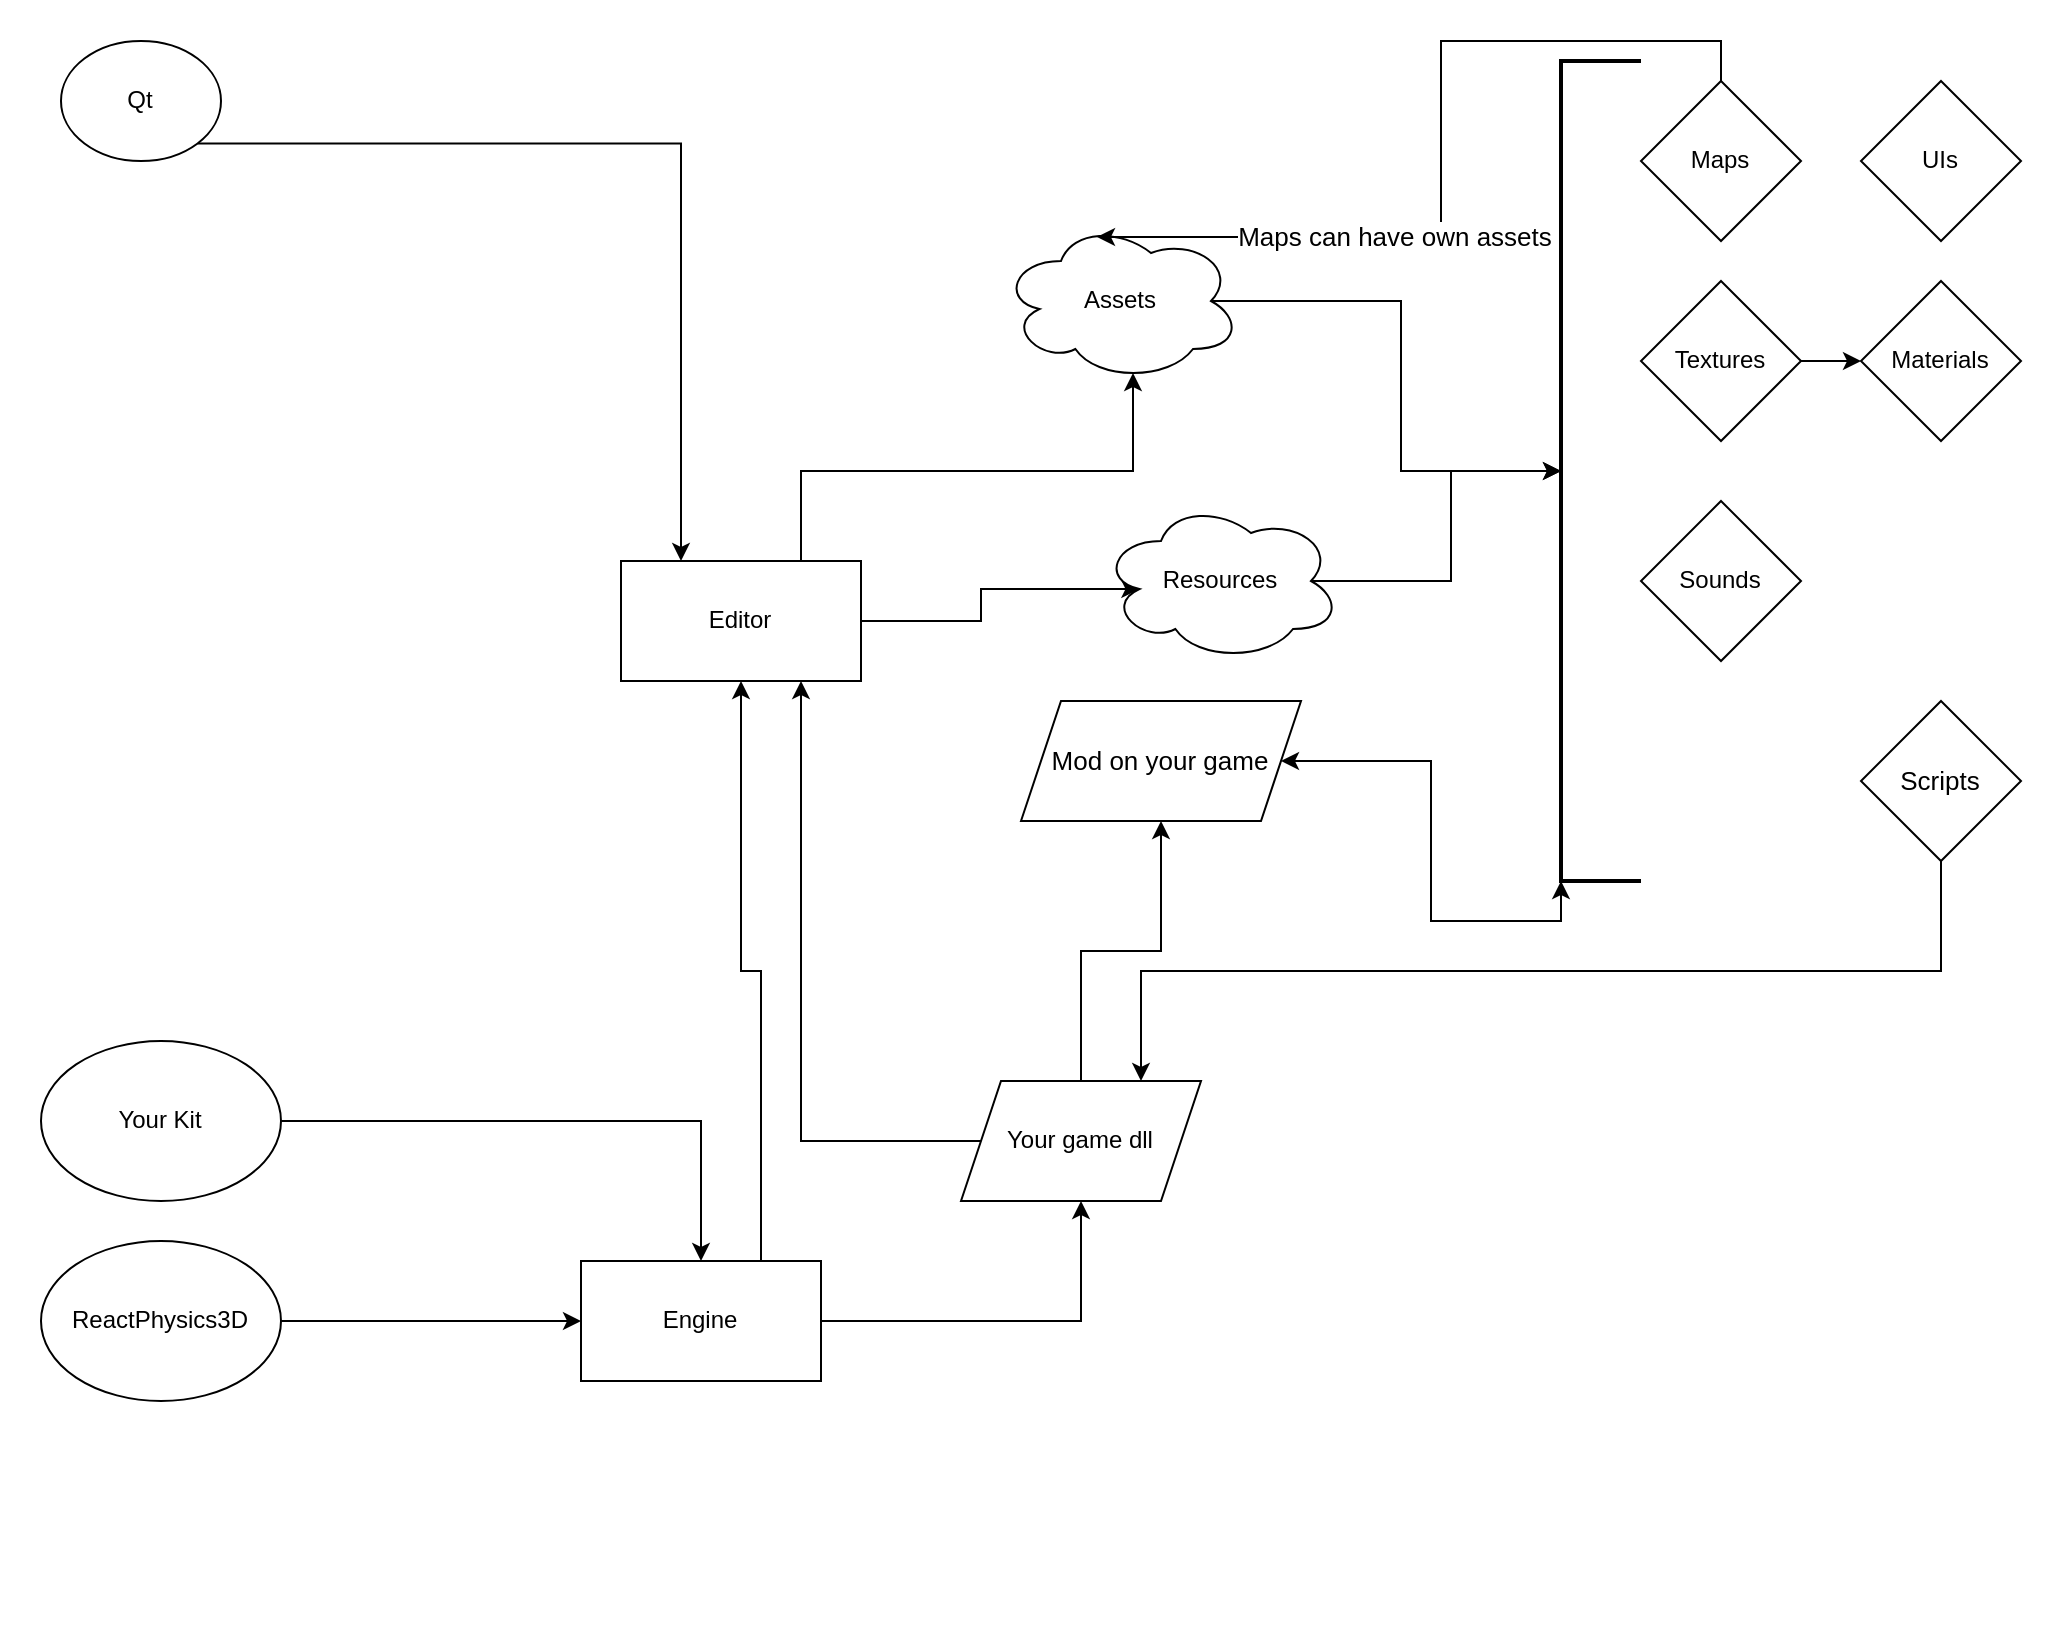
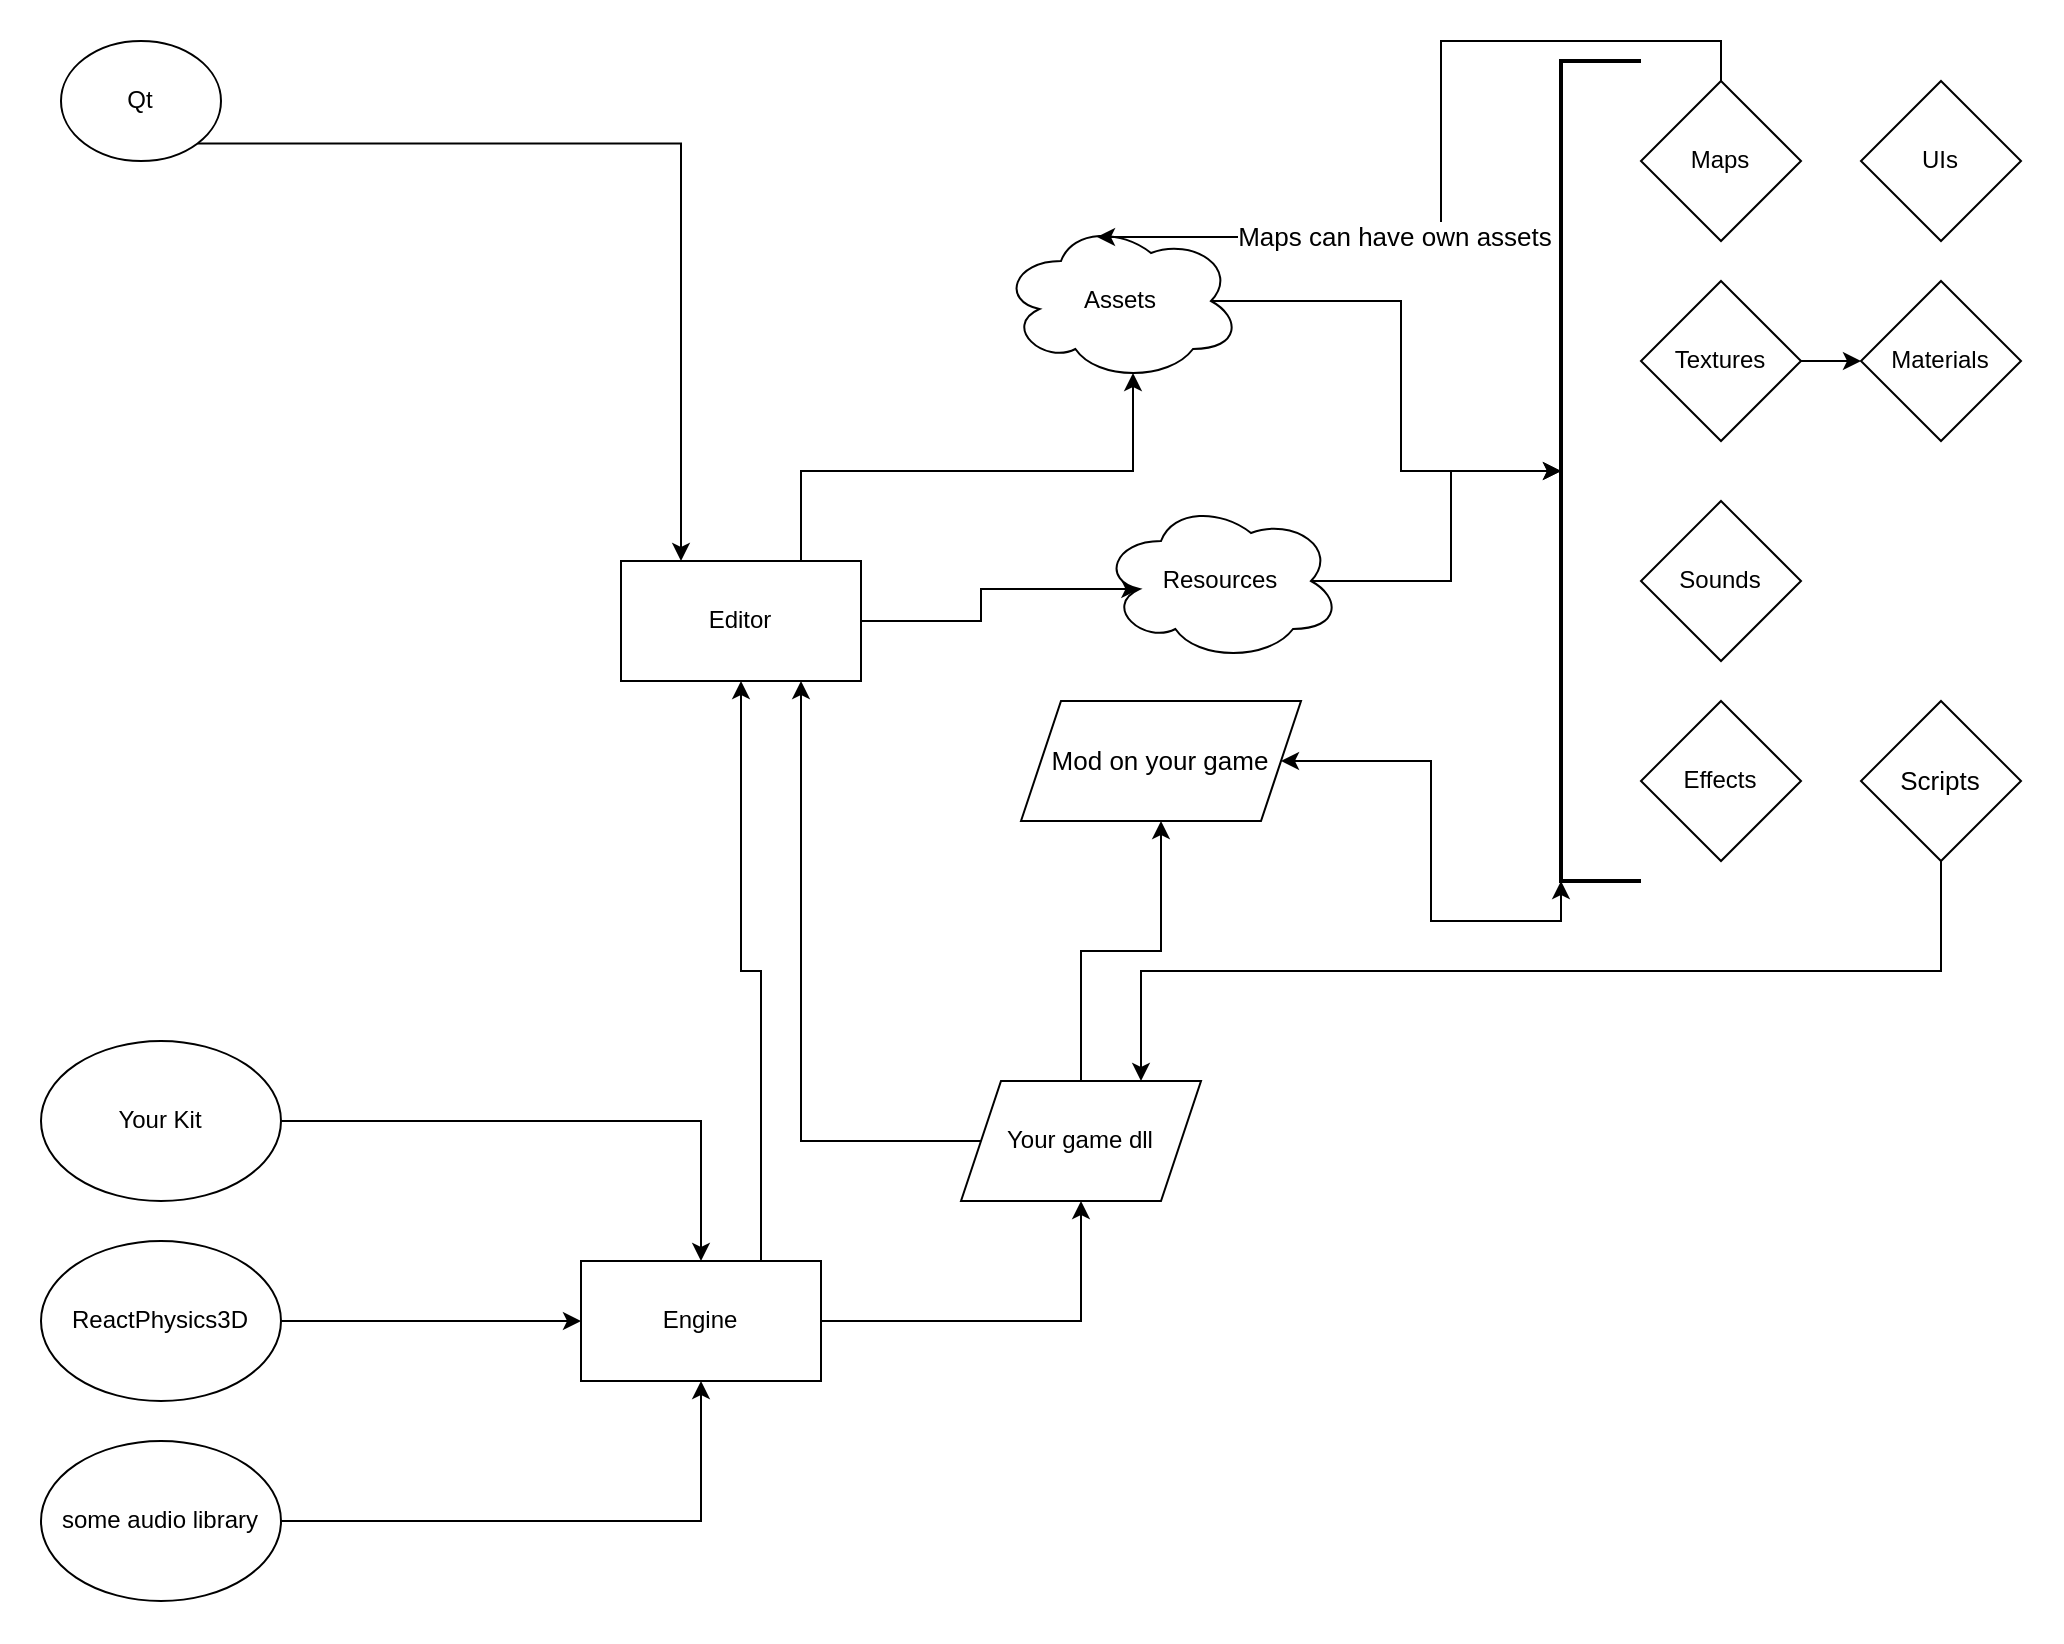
none -> (1721, 781)
none -> (161, 1521)
none -> (554, 1521)
